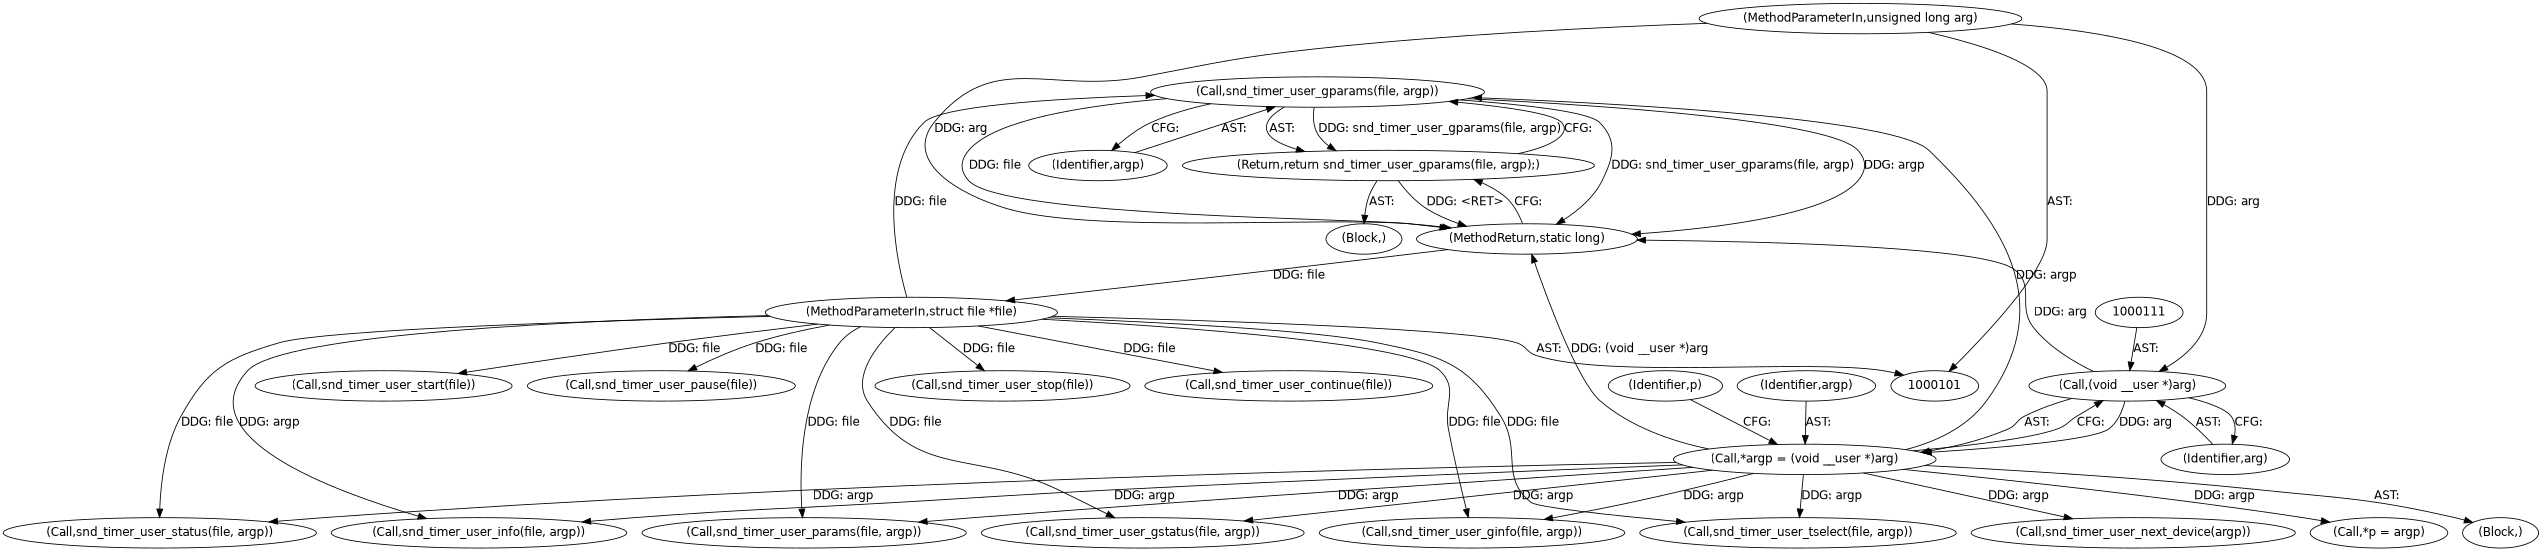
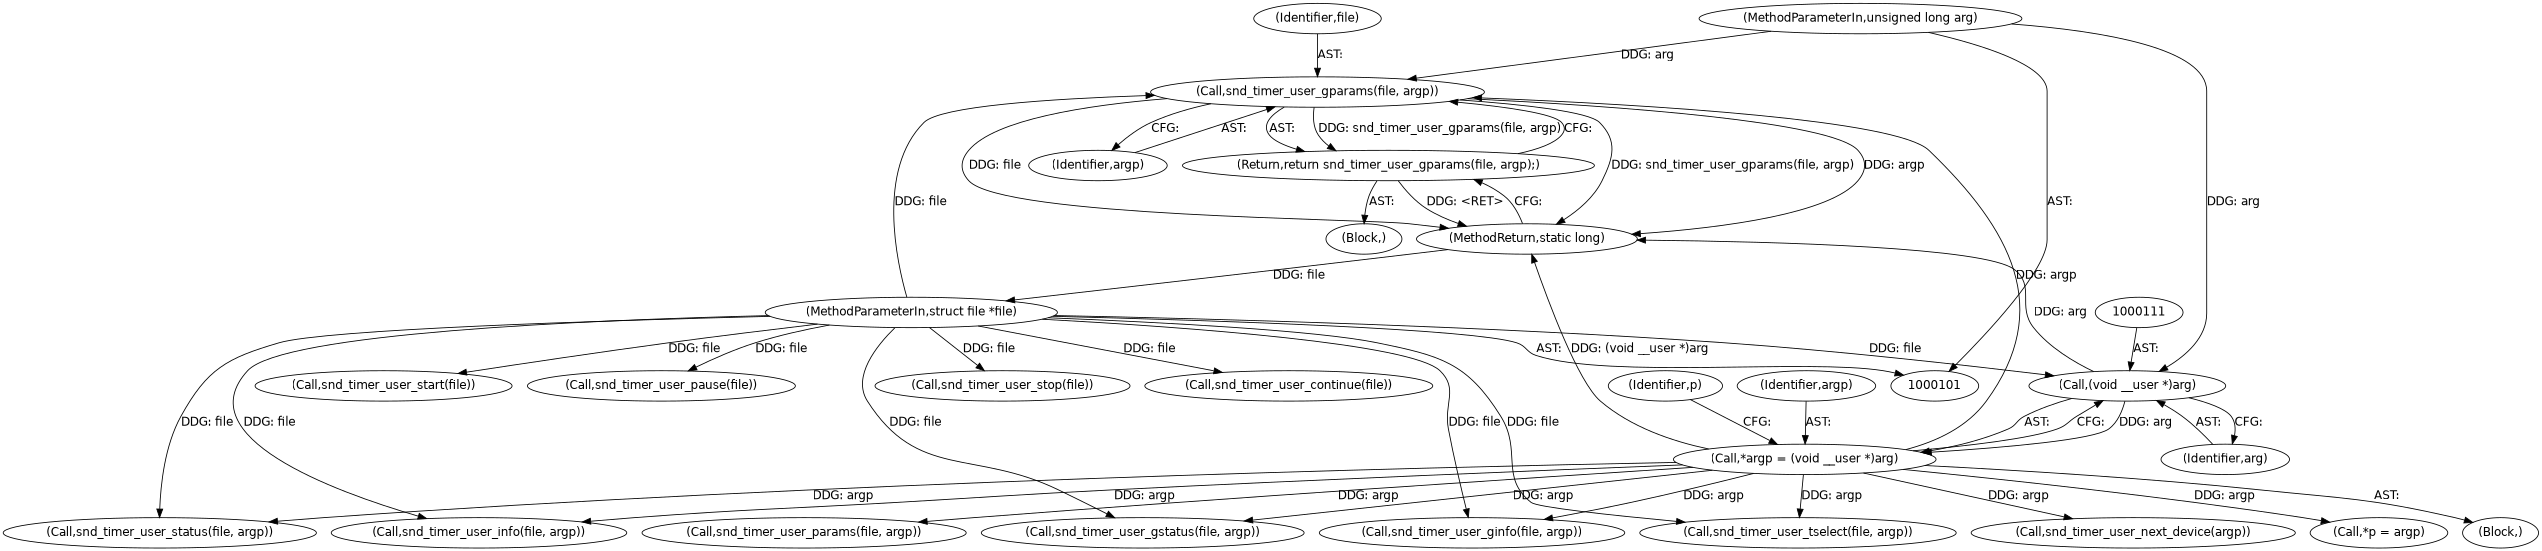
none -> (1318, 19)
(1030, 79) -> (1594, 55)
(809, 409) -> (1551, 332)
(270, 423) -> (270, 423)
